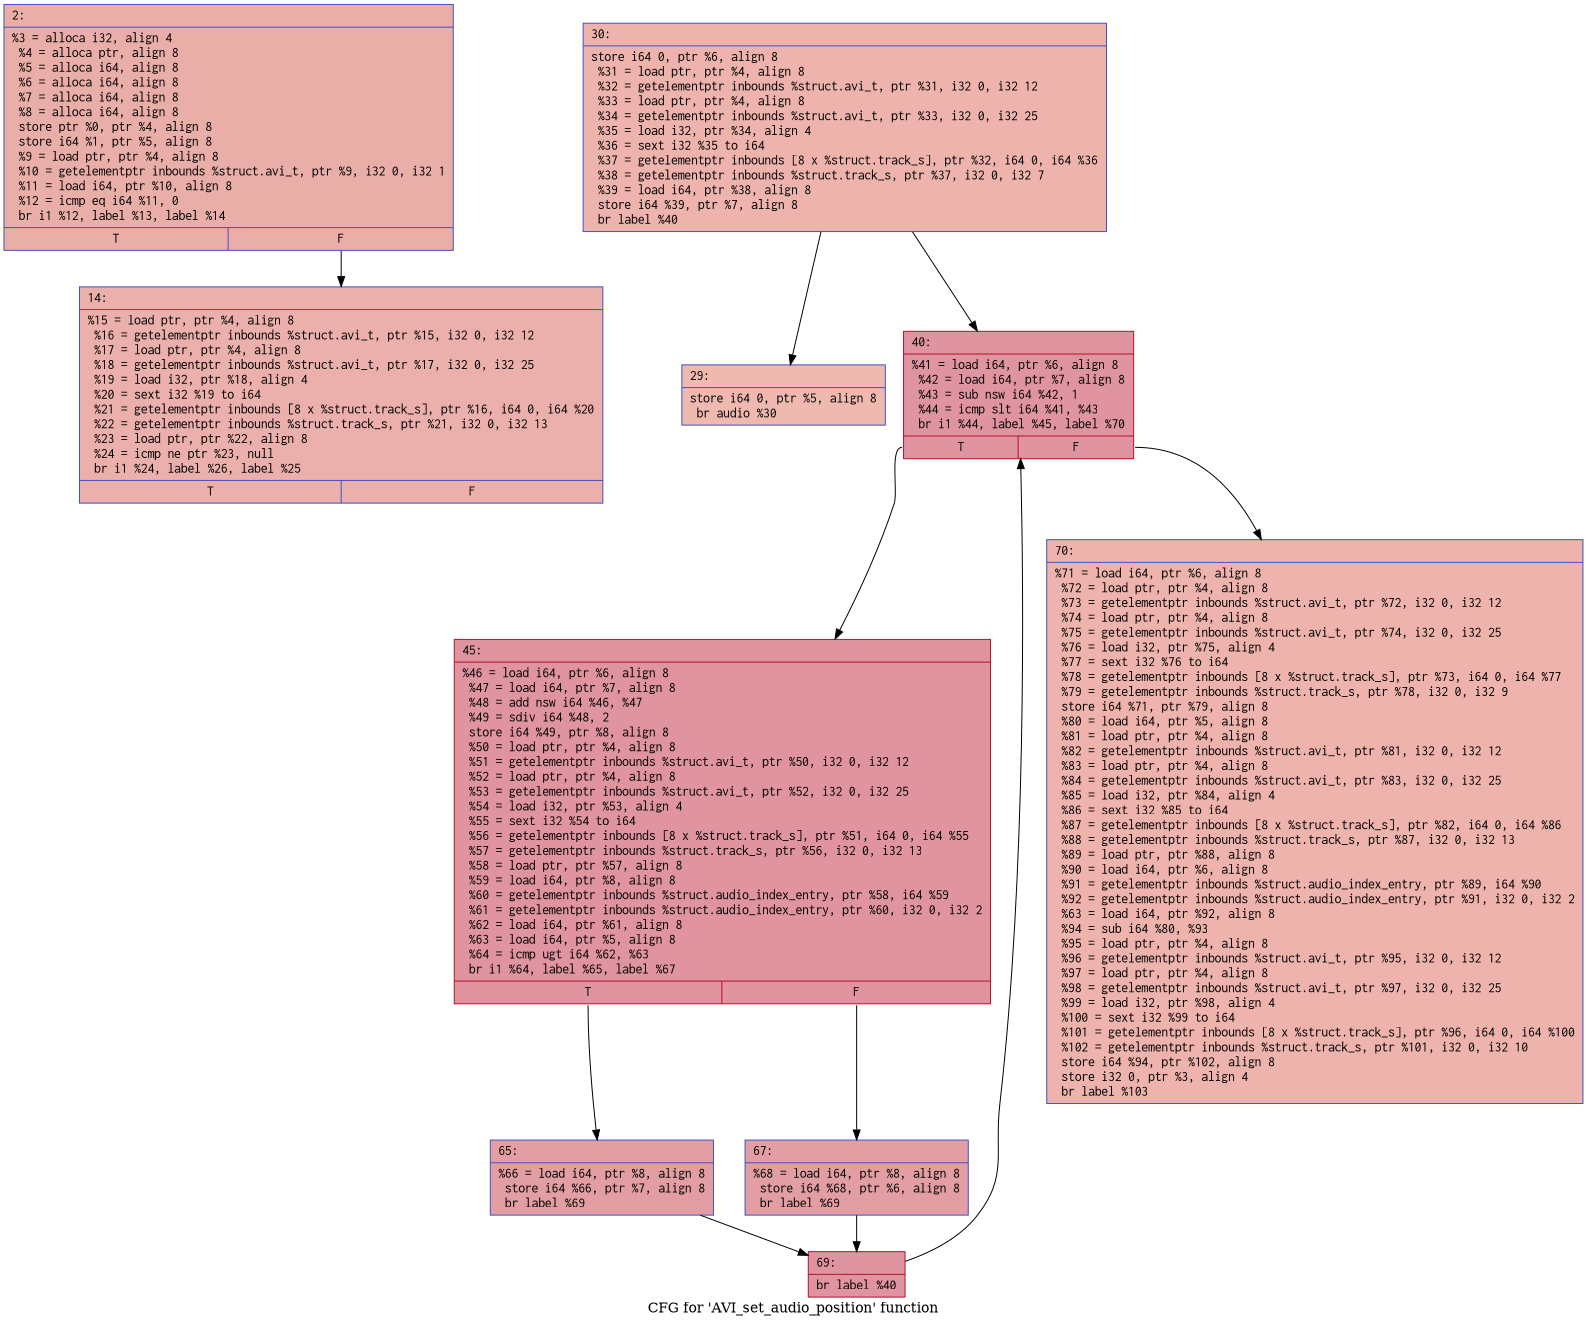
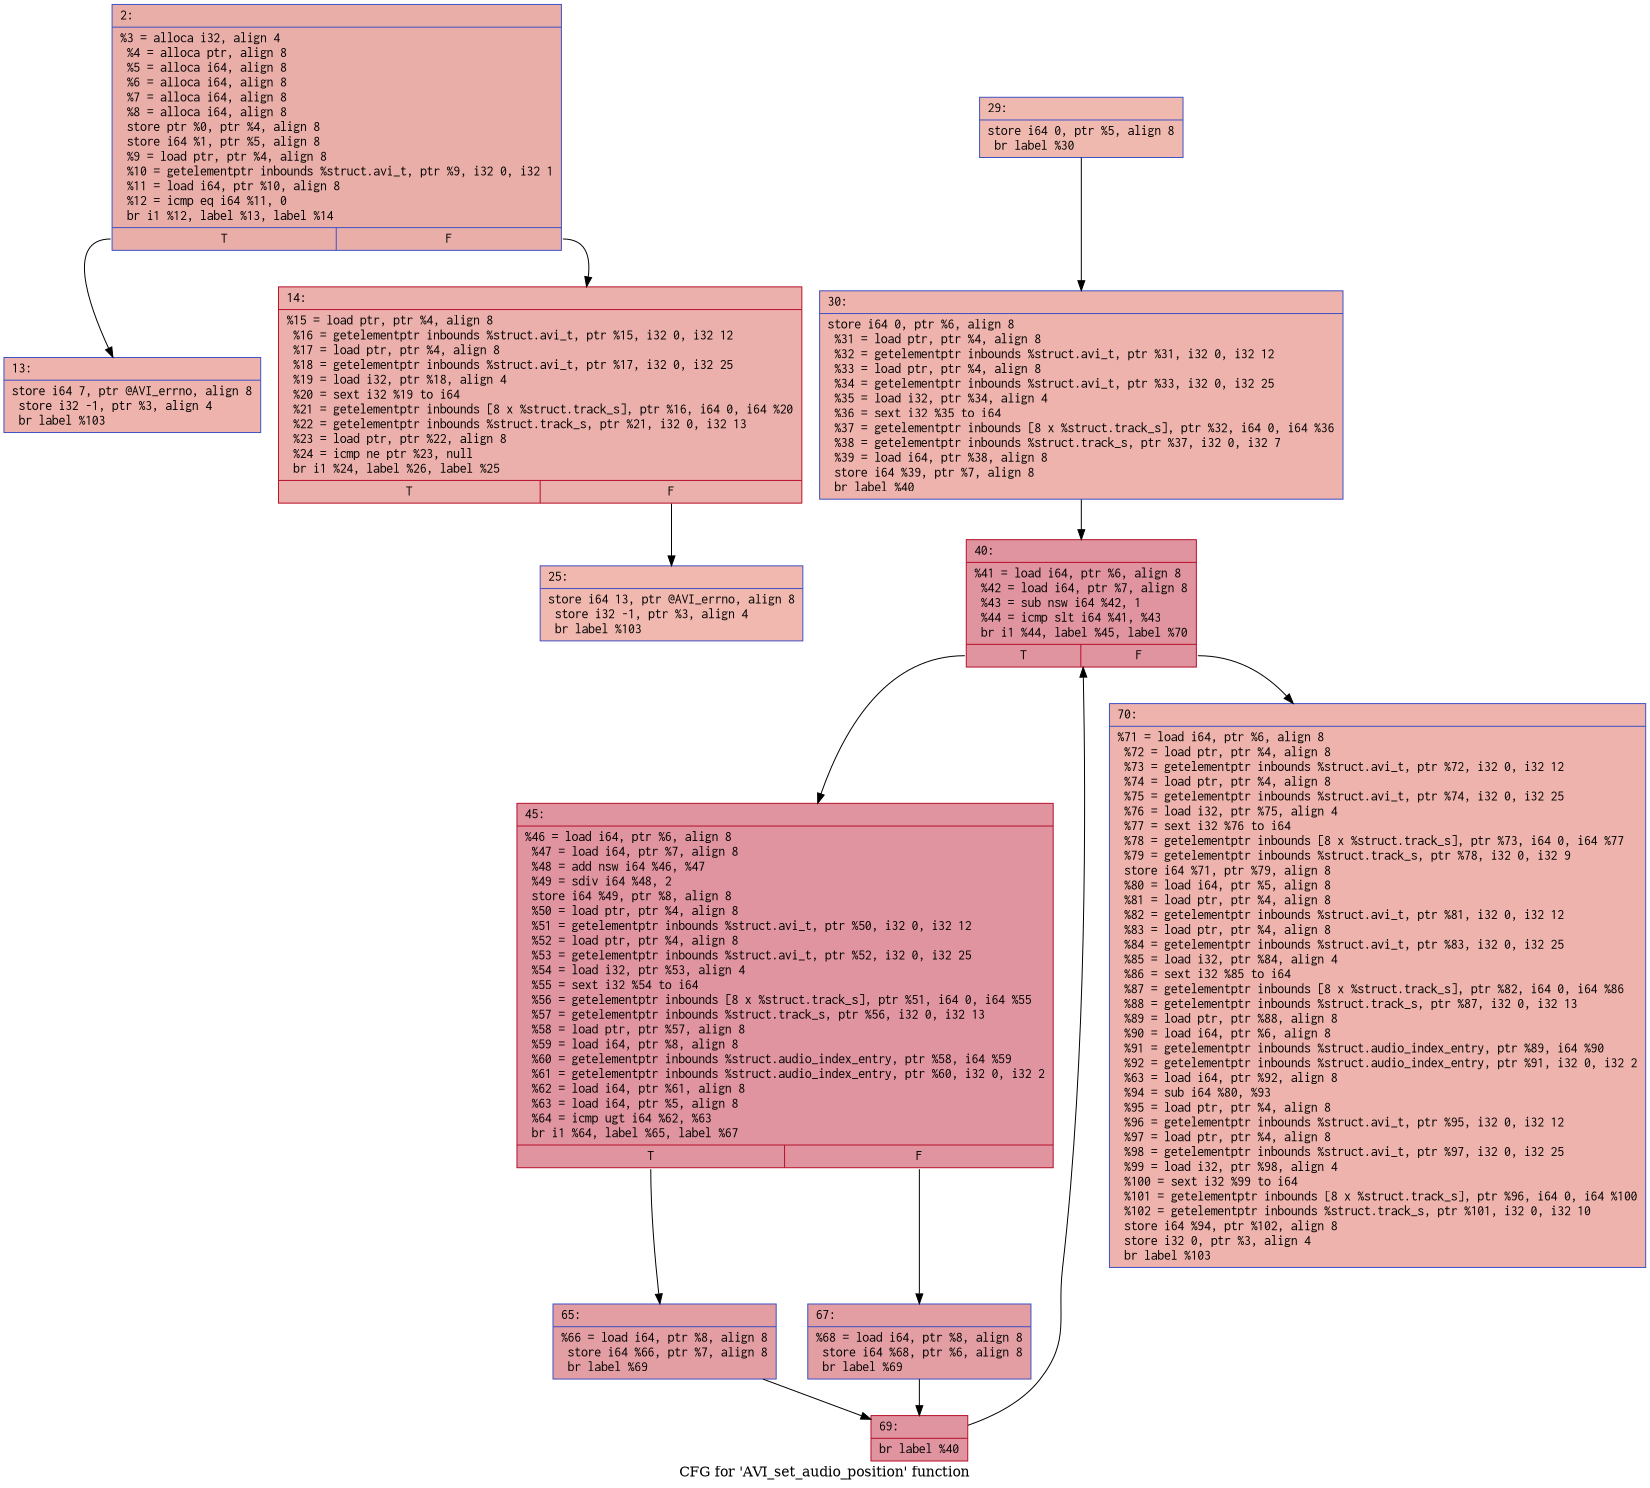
(807, 293) -> (1081, 219)
none -> (132, 395)
(341, 395) -> (540, 395)
(733, 413) -> (1031, 146)
none -> (672, 603)
